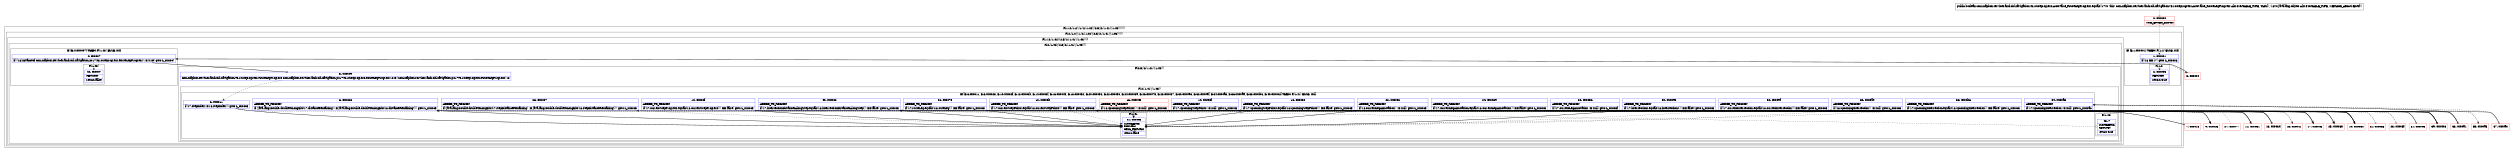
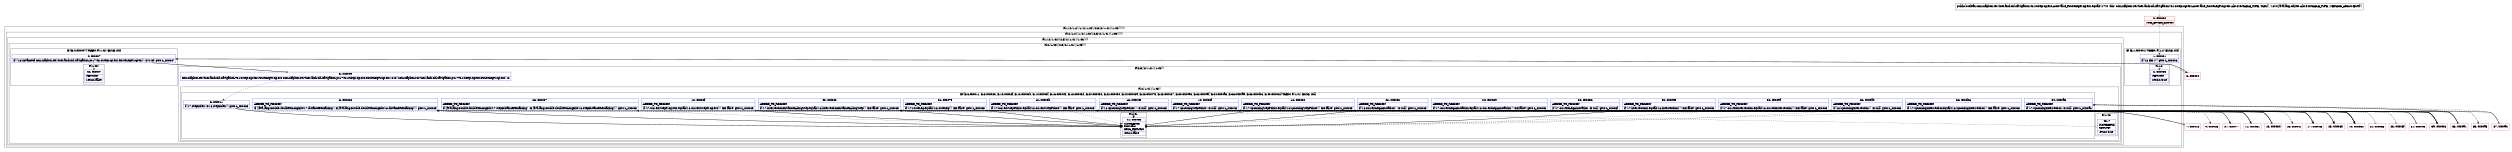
(1134, 104) -> (1134, 104)
(1601, 111) -> (1610, 111)
none -> (1289, 120)
